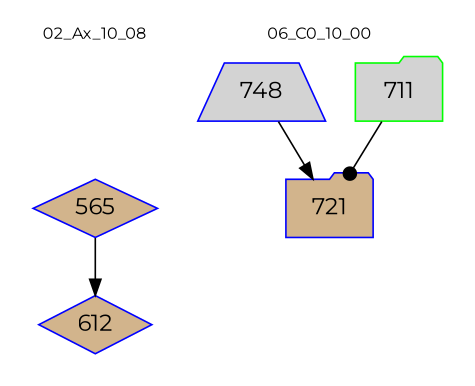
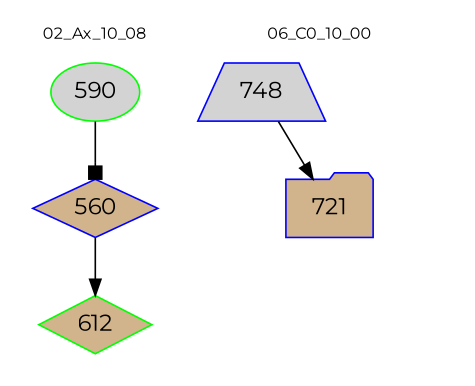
none -> (95, 92)
(399, 92) -> none
(95, 208) -> (95, 208)
(95, 325) -> (95, 325)
